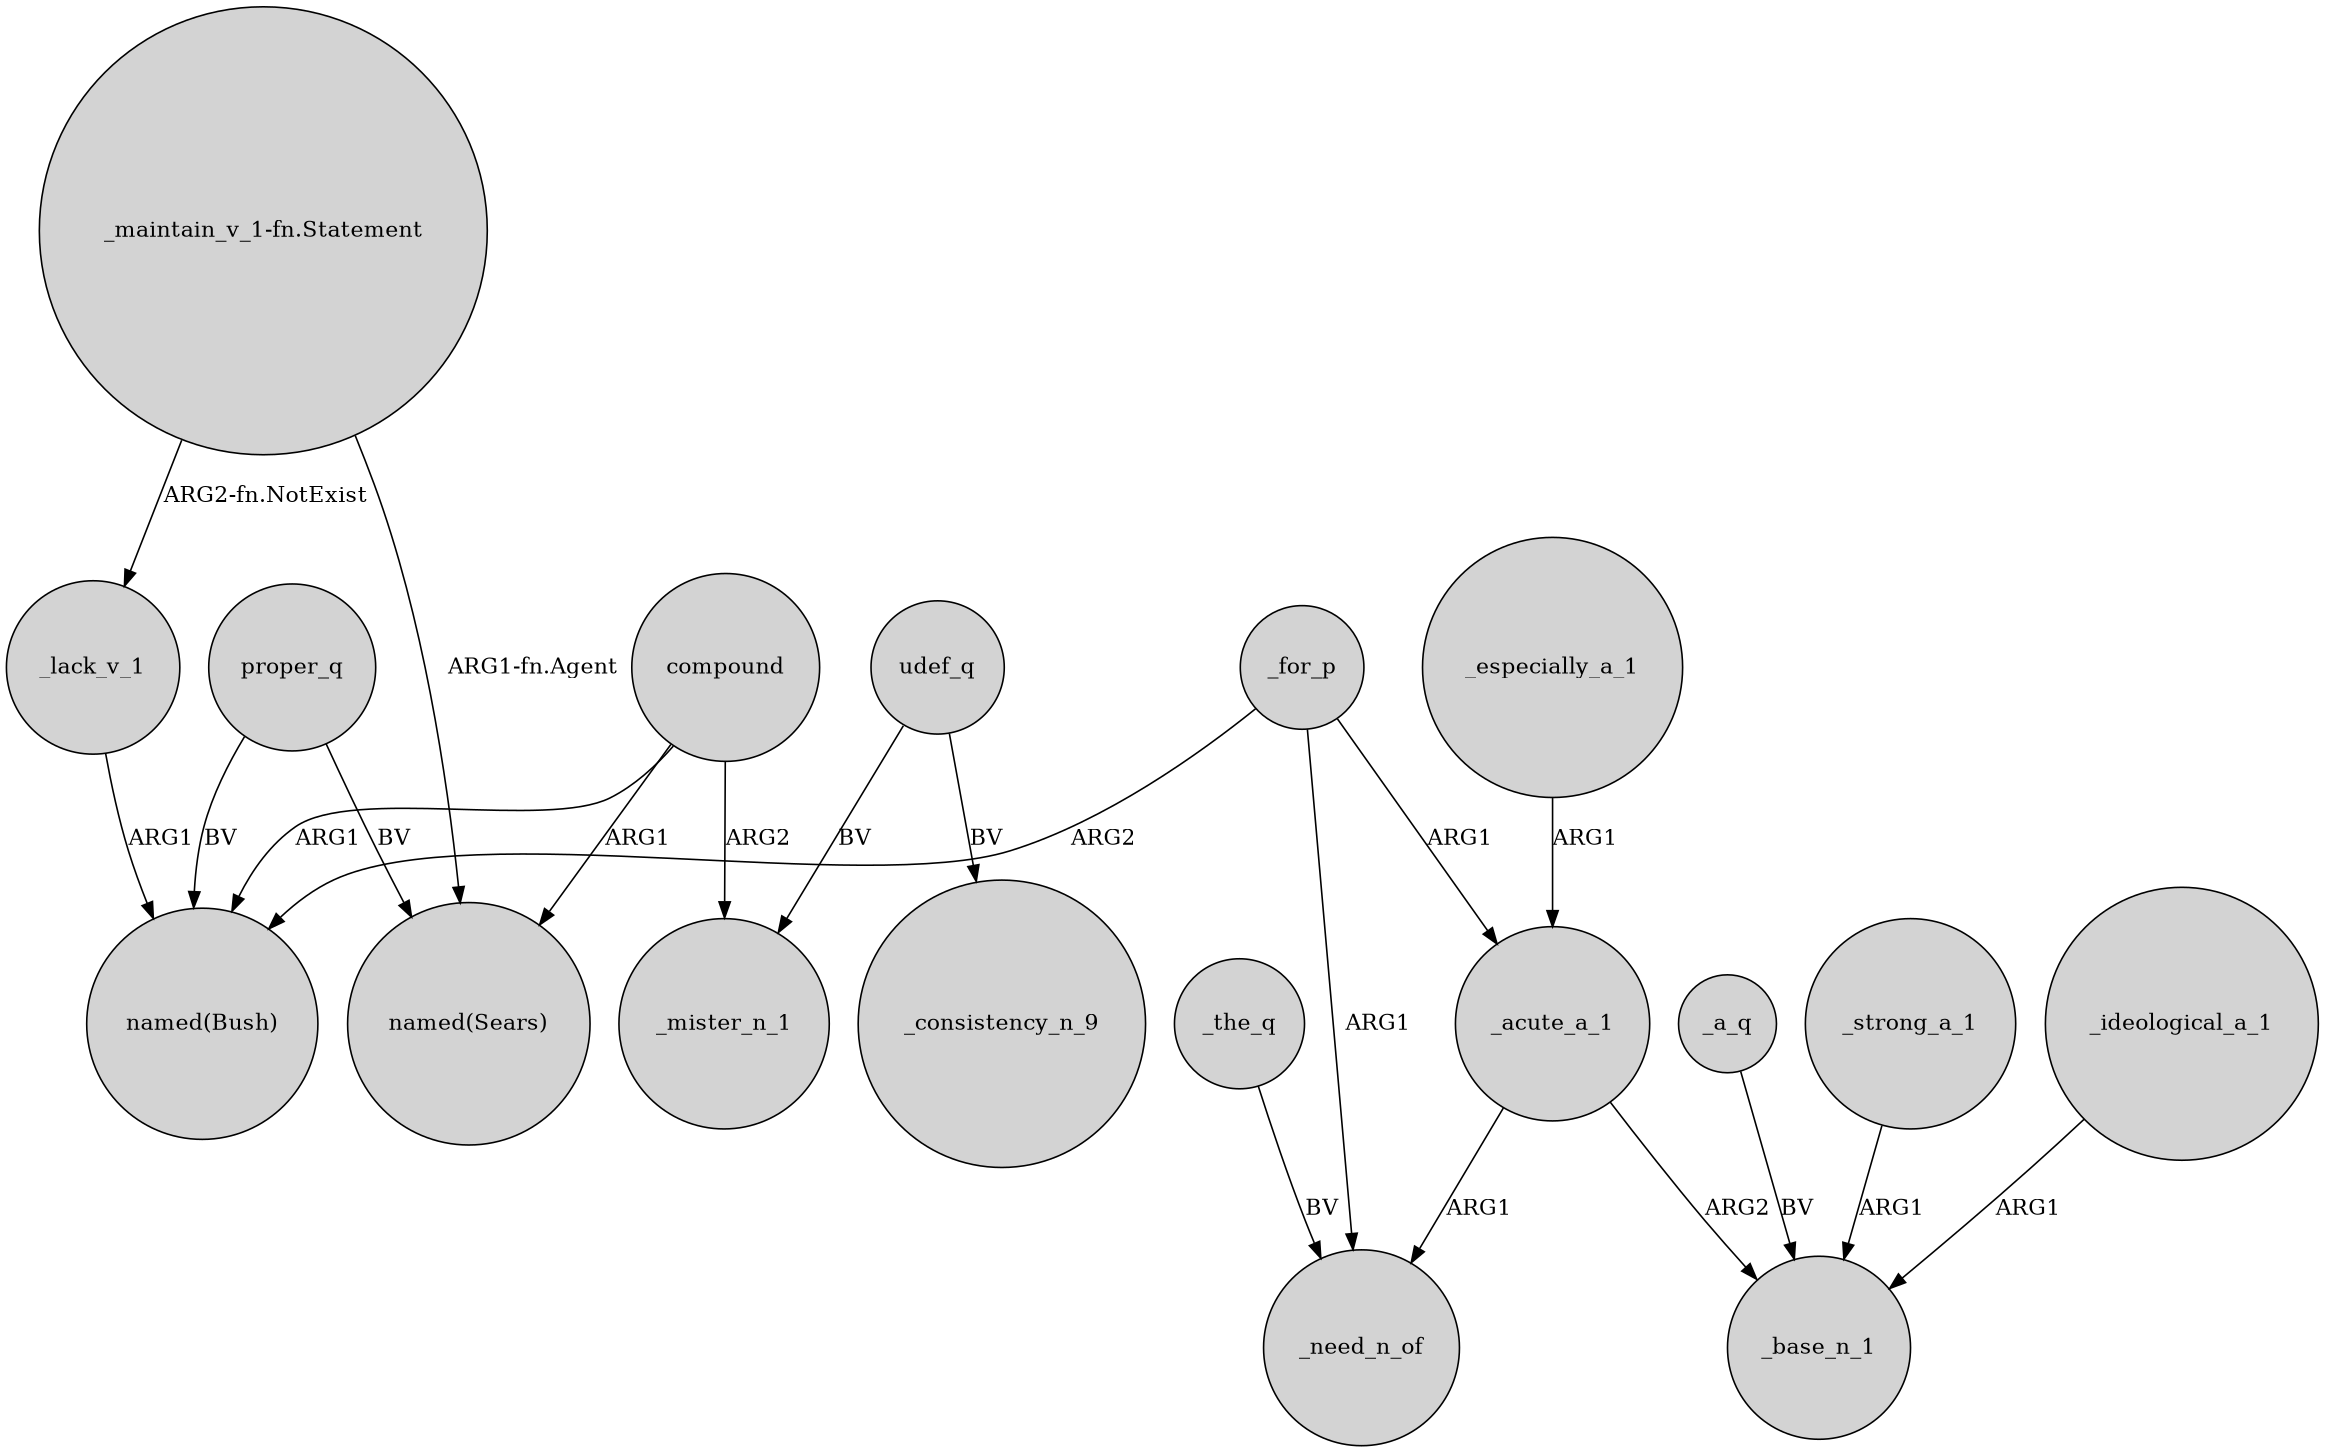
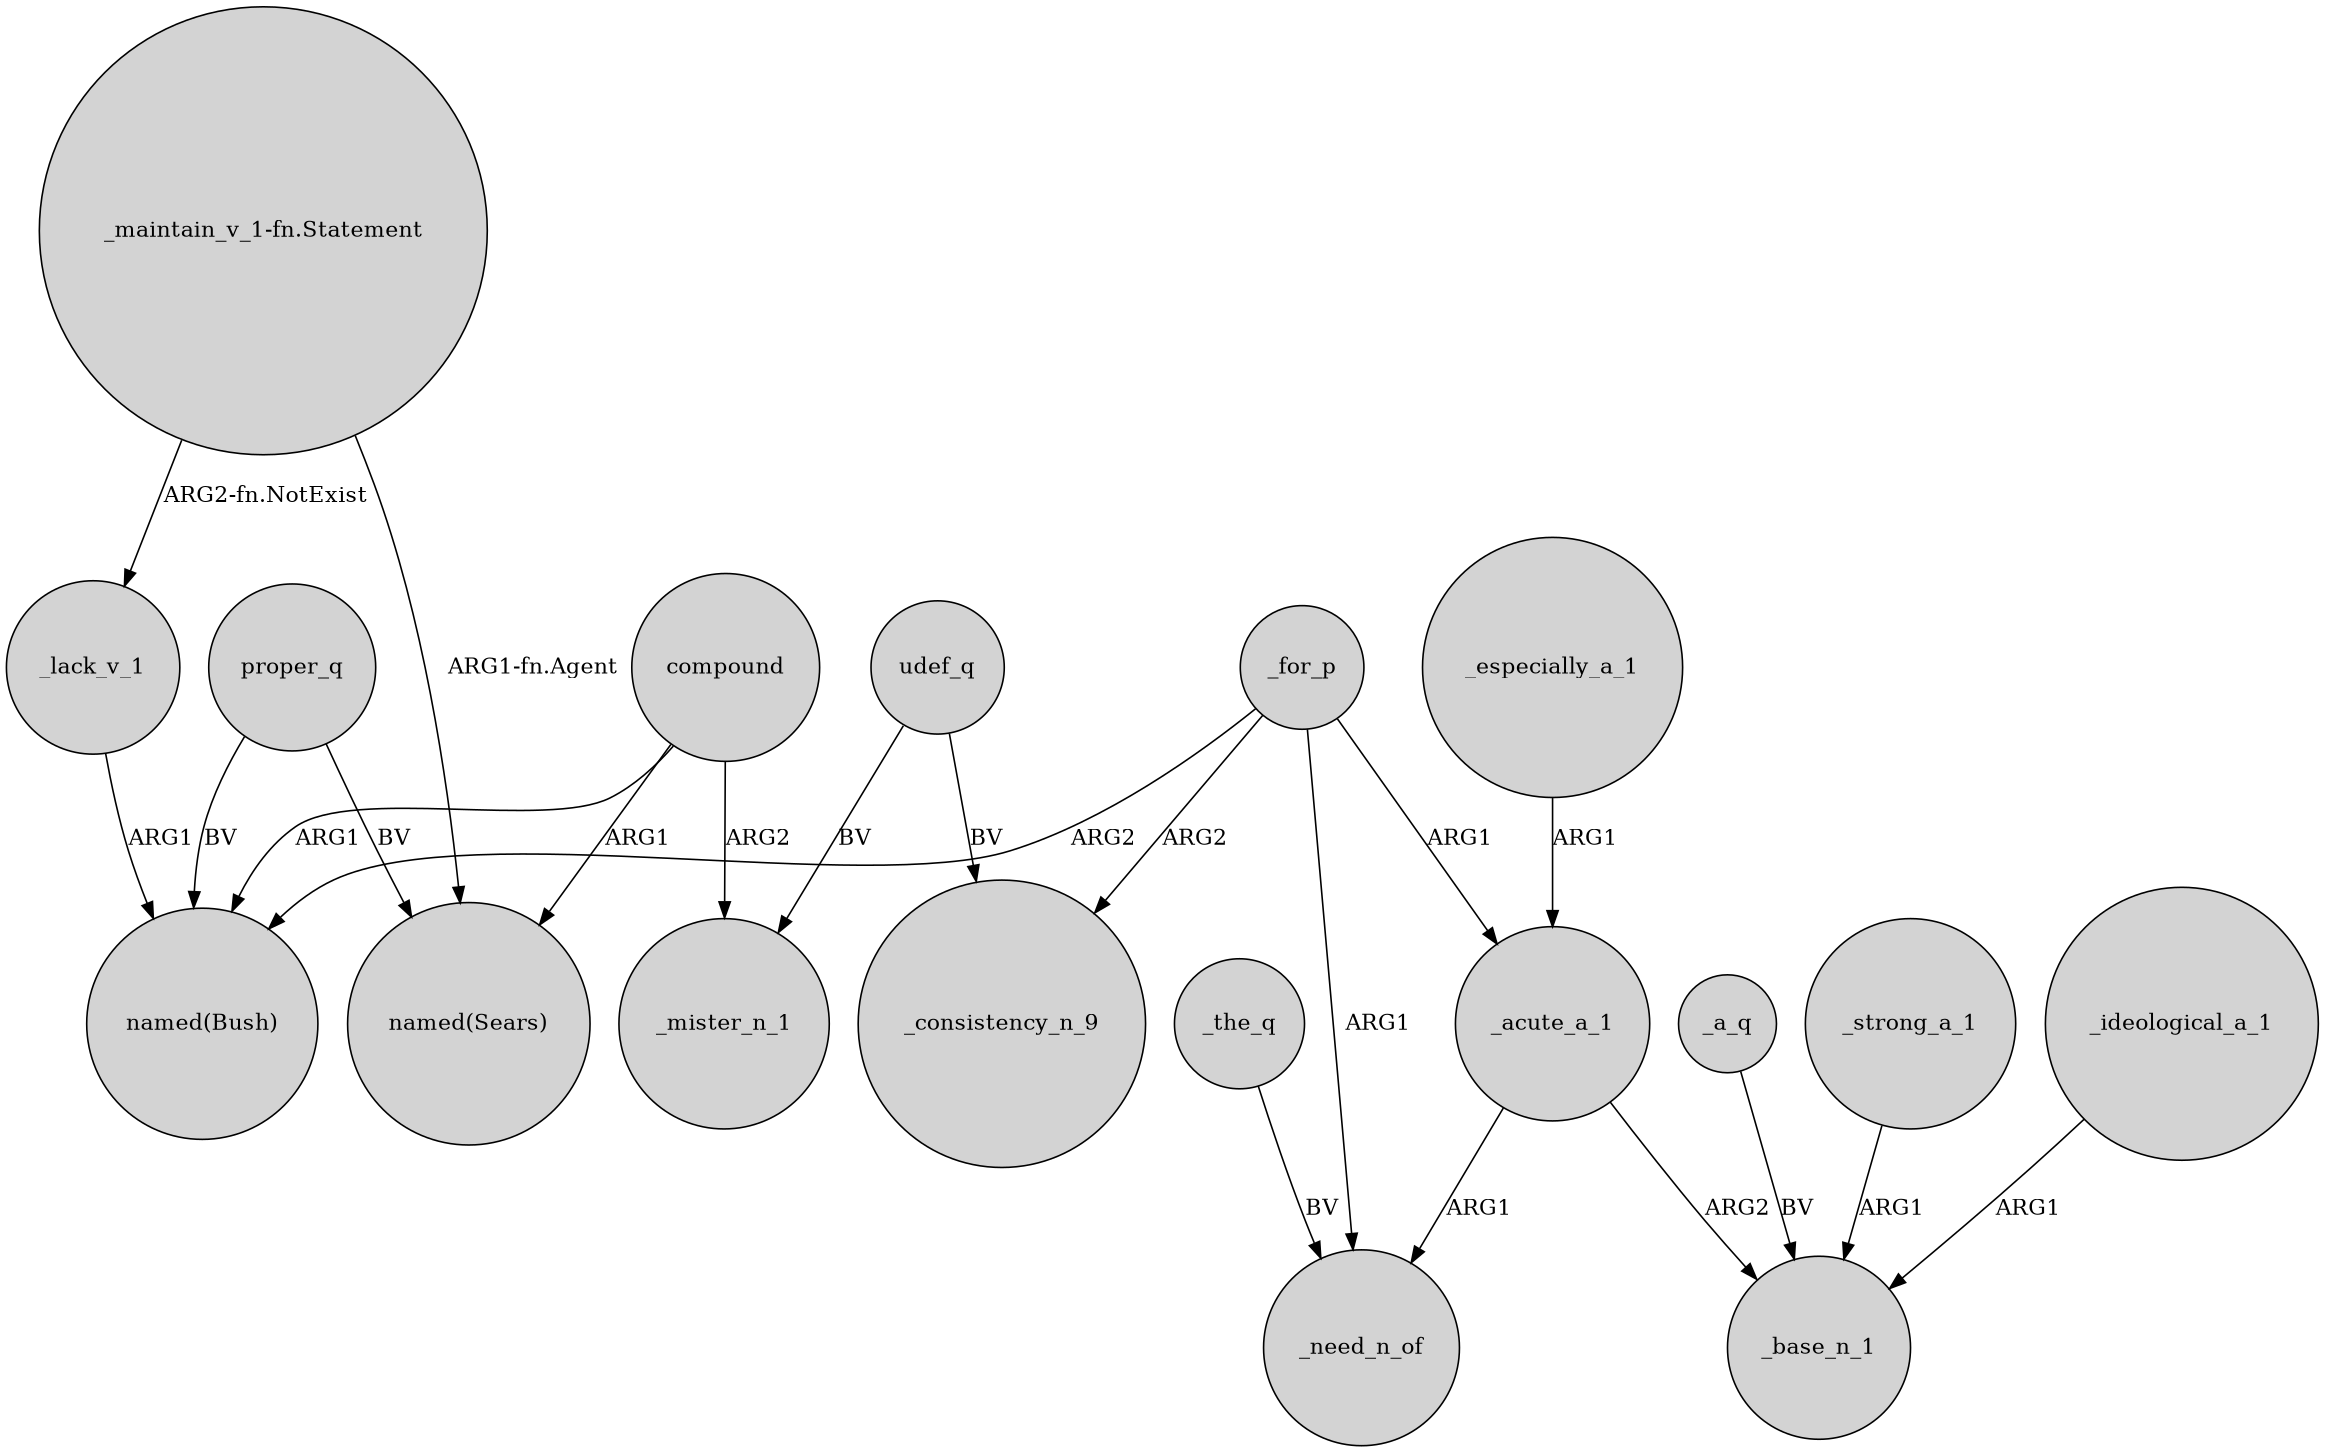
none -> (1184, 808)
